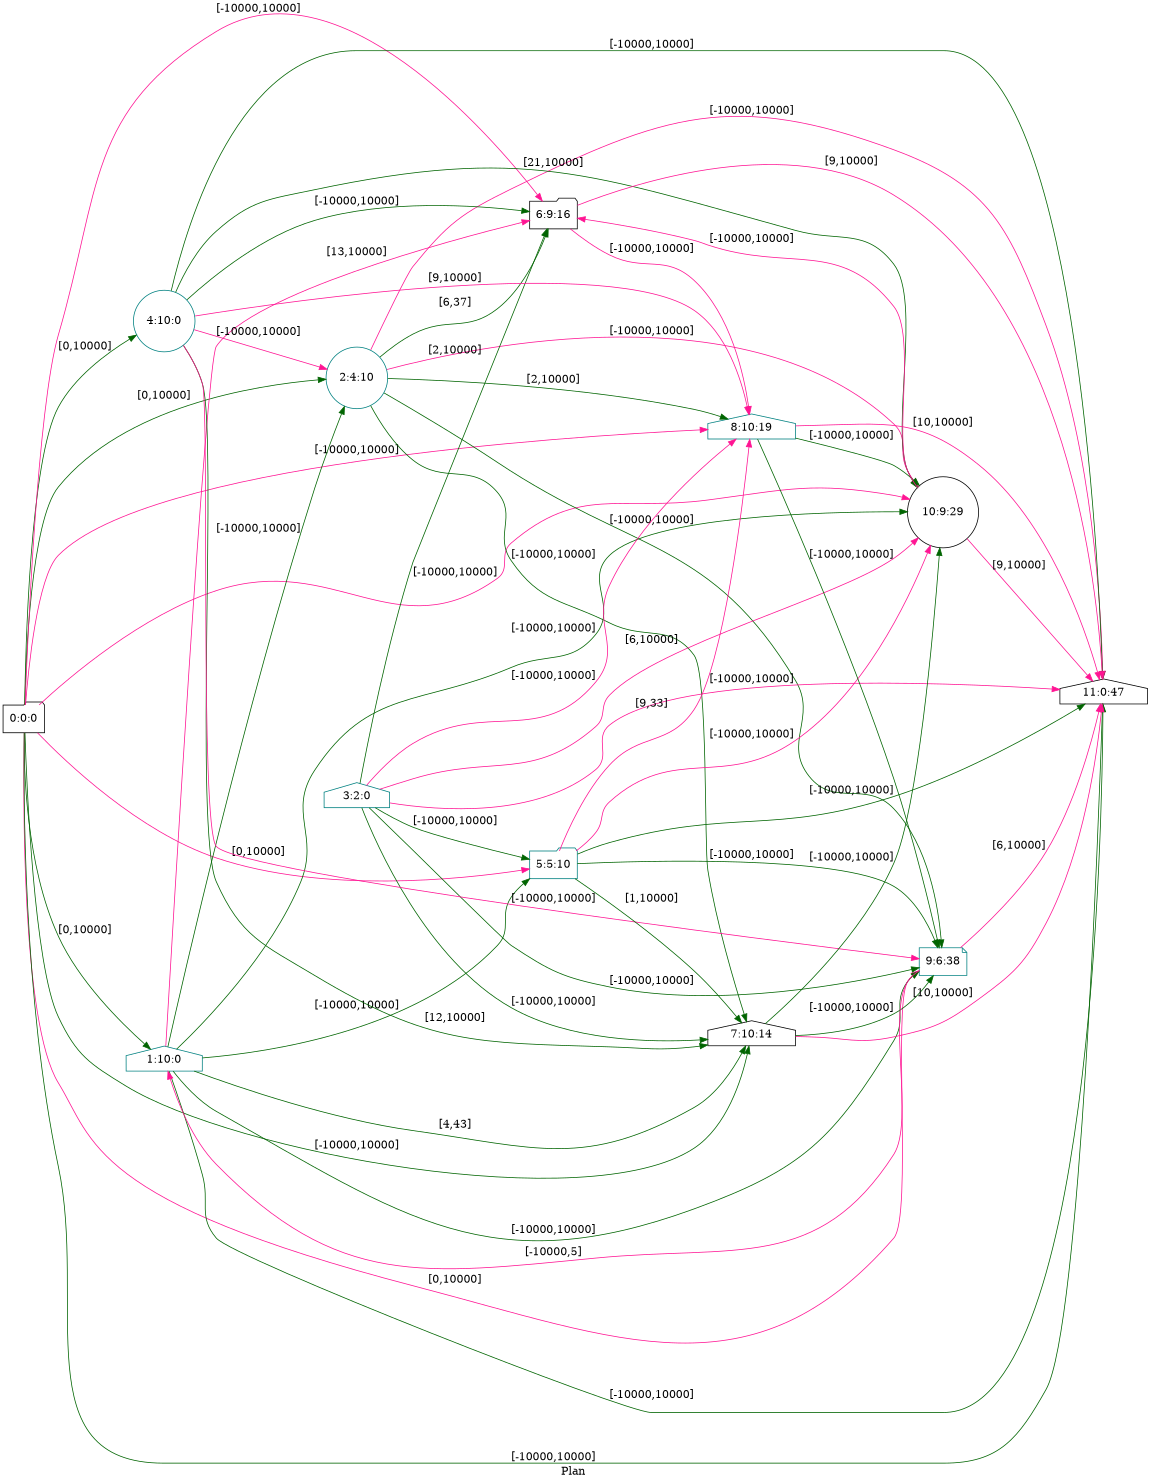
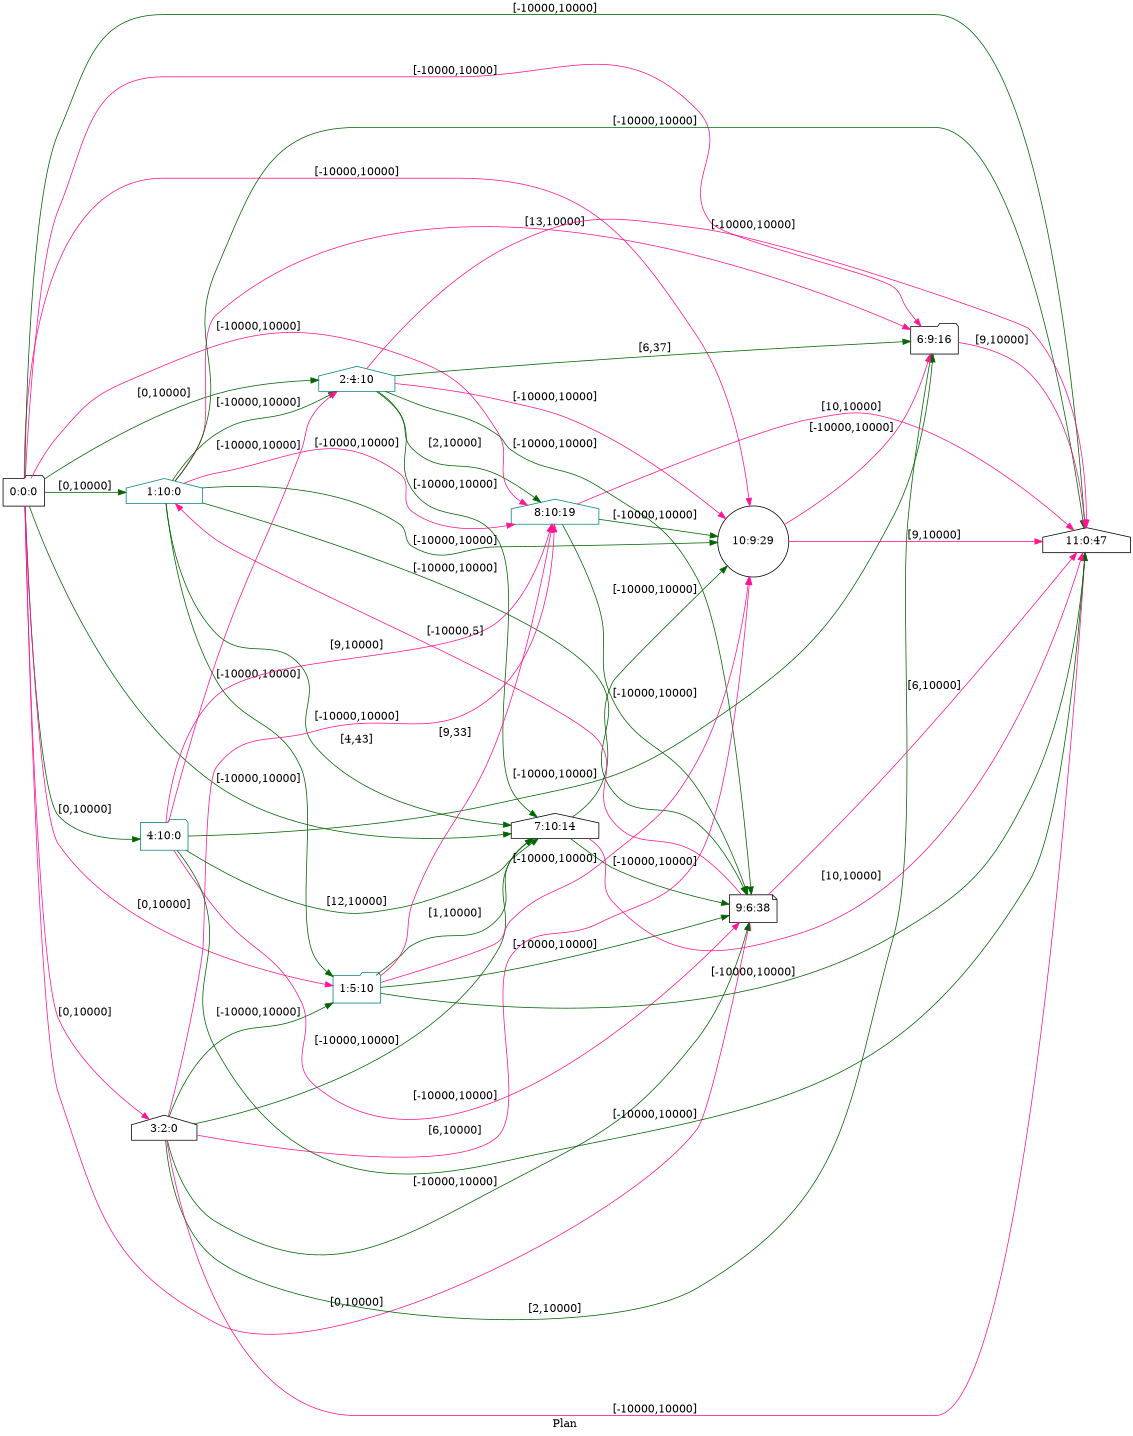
(605, 180) -> none
(695, 281) -> (362, 454)
(164, 321) -> (164, 836)
(357, 378) -> (357, 380)
(357, 796) -> (164, 1129)
(553, 865) -> (357, 989)
(943, 962) -> (753, 909)
none -> (49, 972)
